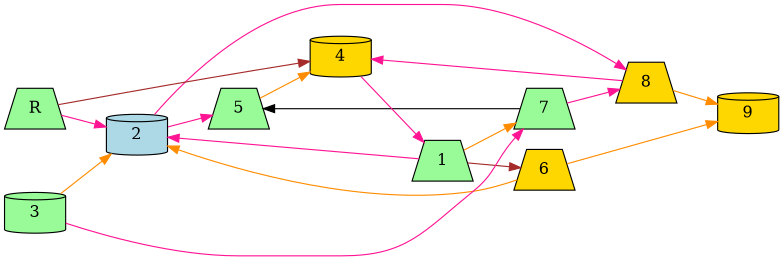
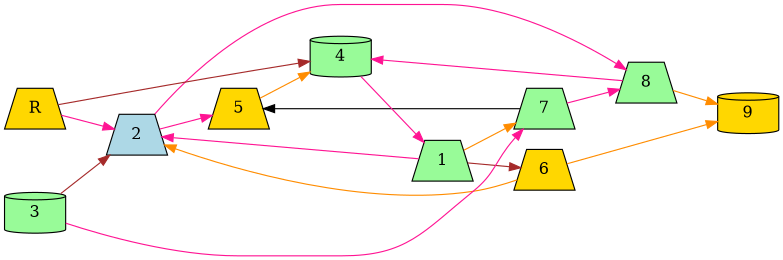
(341, 57) -> (341, 57)
(646, 83) -> (646, 83)
(35, 109) -> (35, 109)
(239, 109) -> (239, 109)
(137, 135) -> (137, 135)
(81, 177) -> (81, 178)
